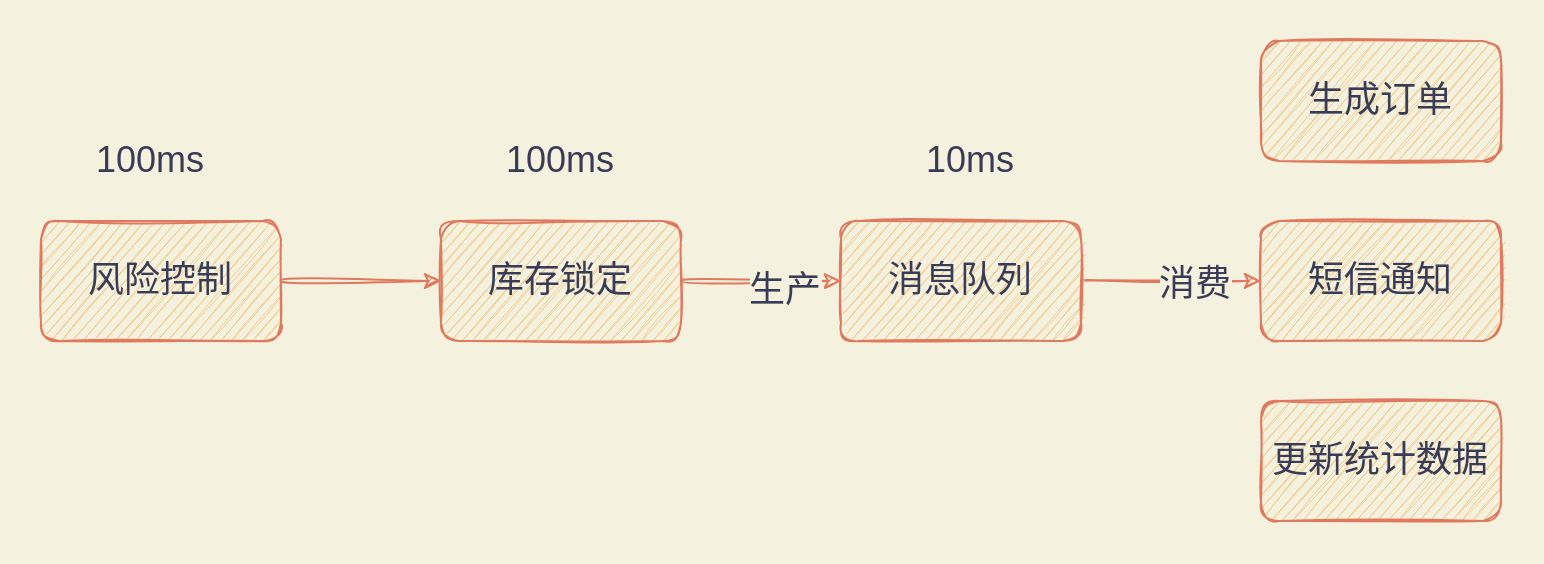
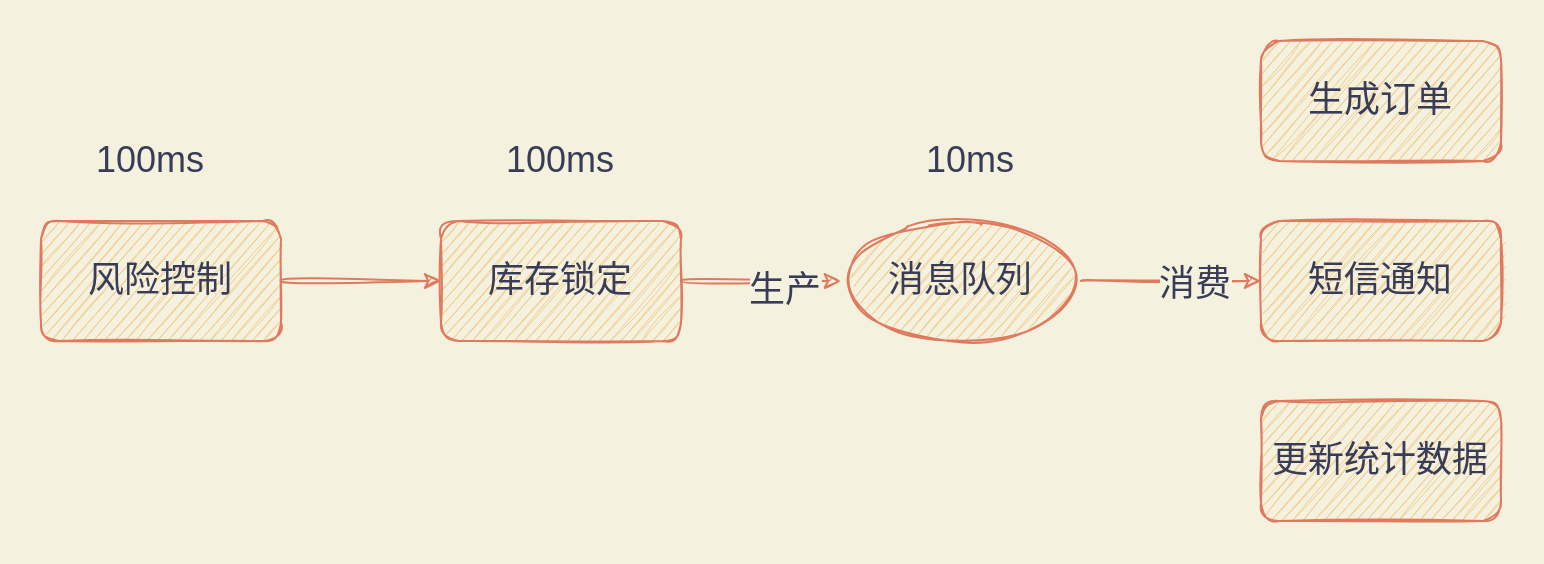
(961, 281) -> (961, 281)
